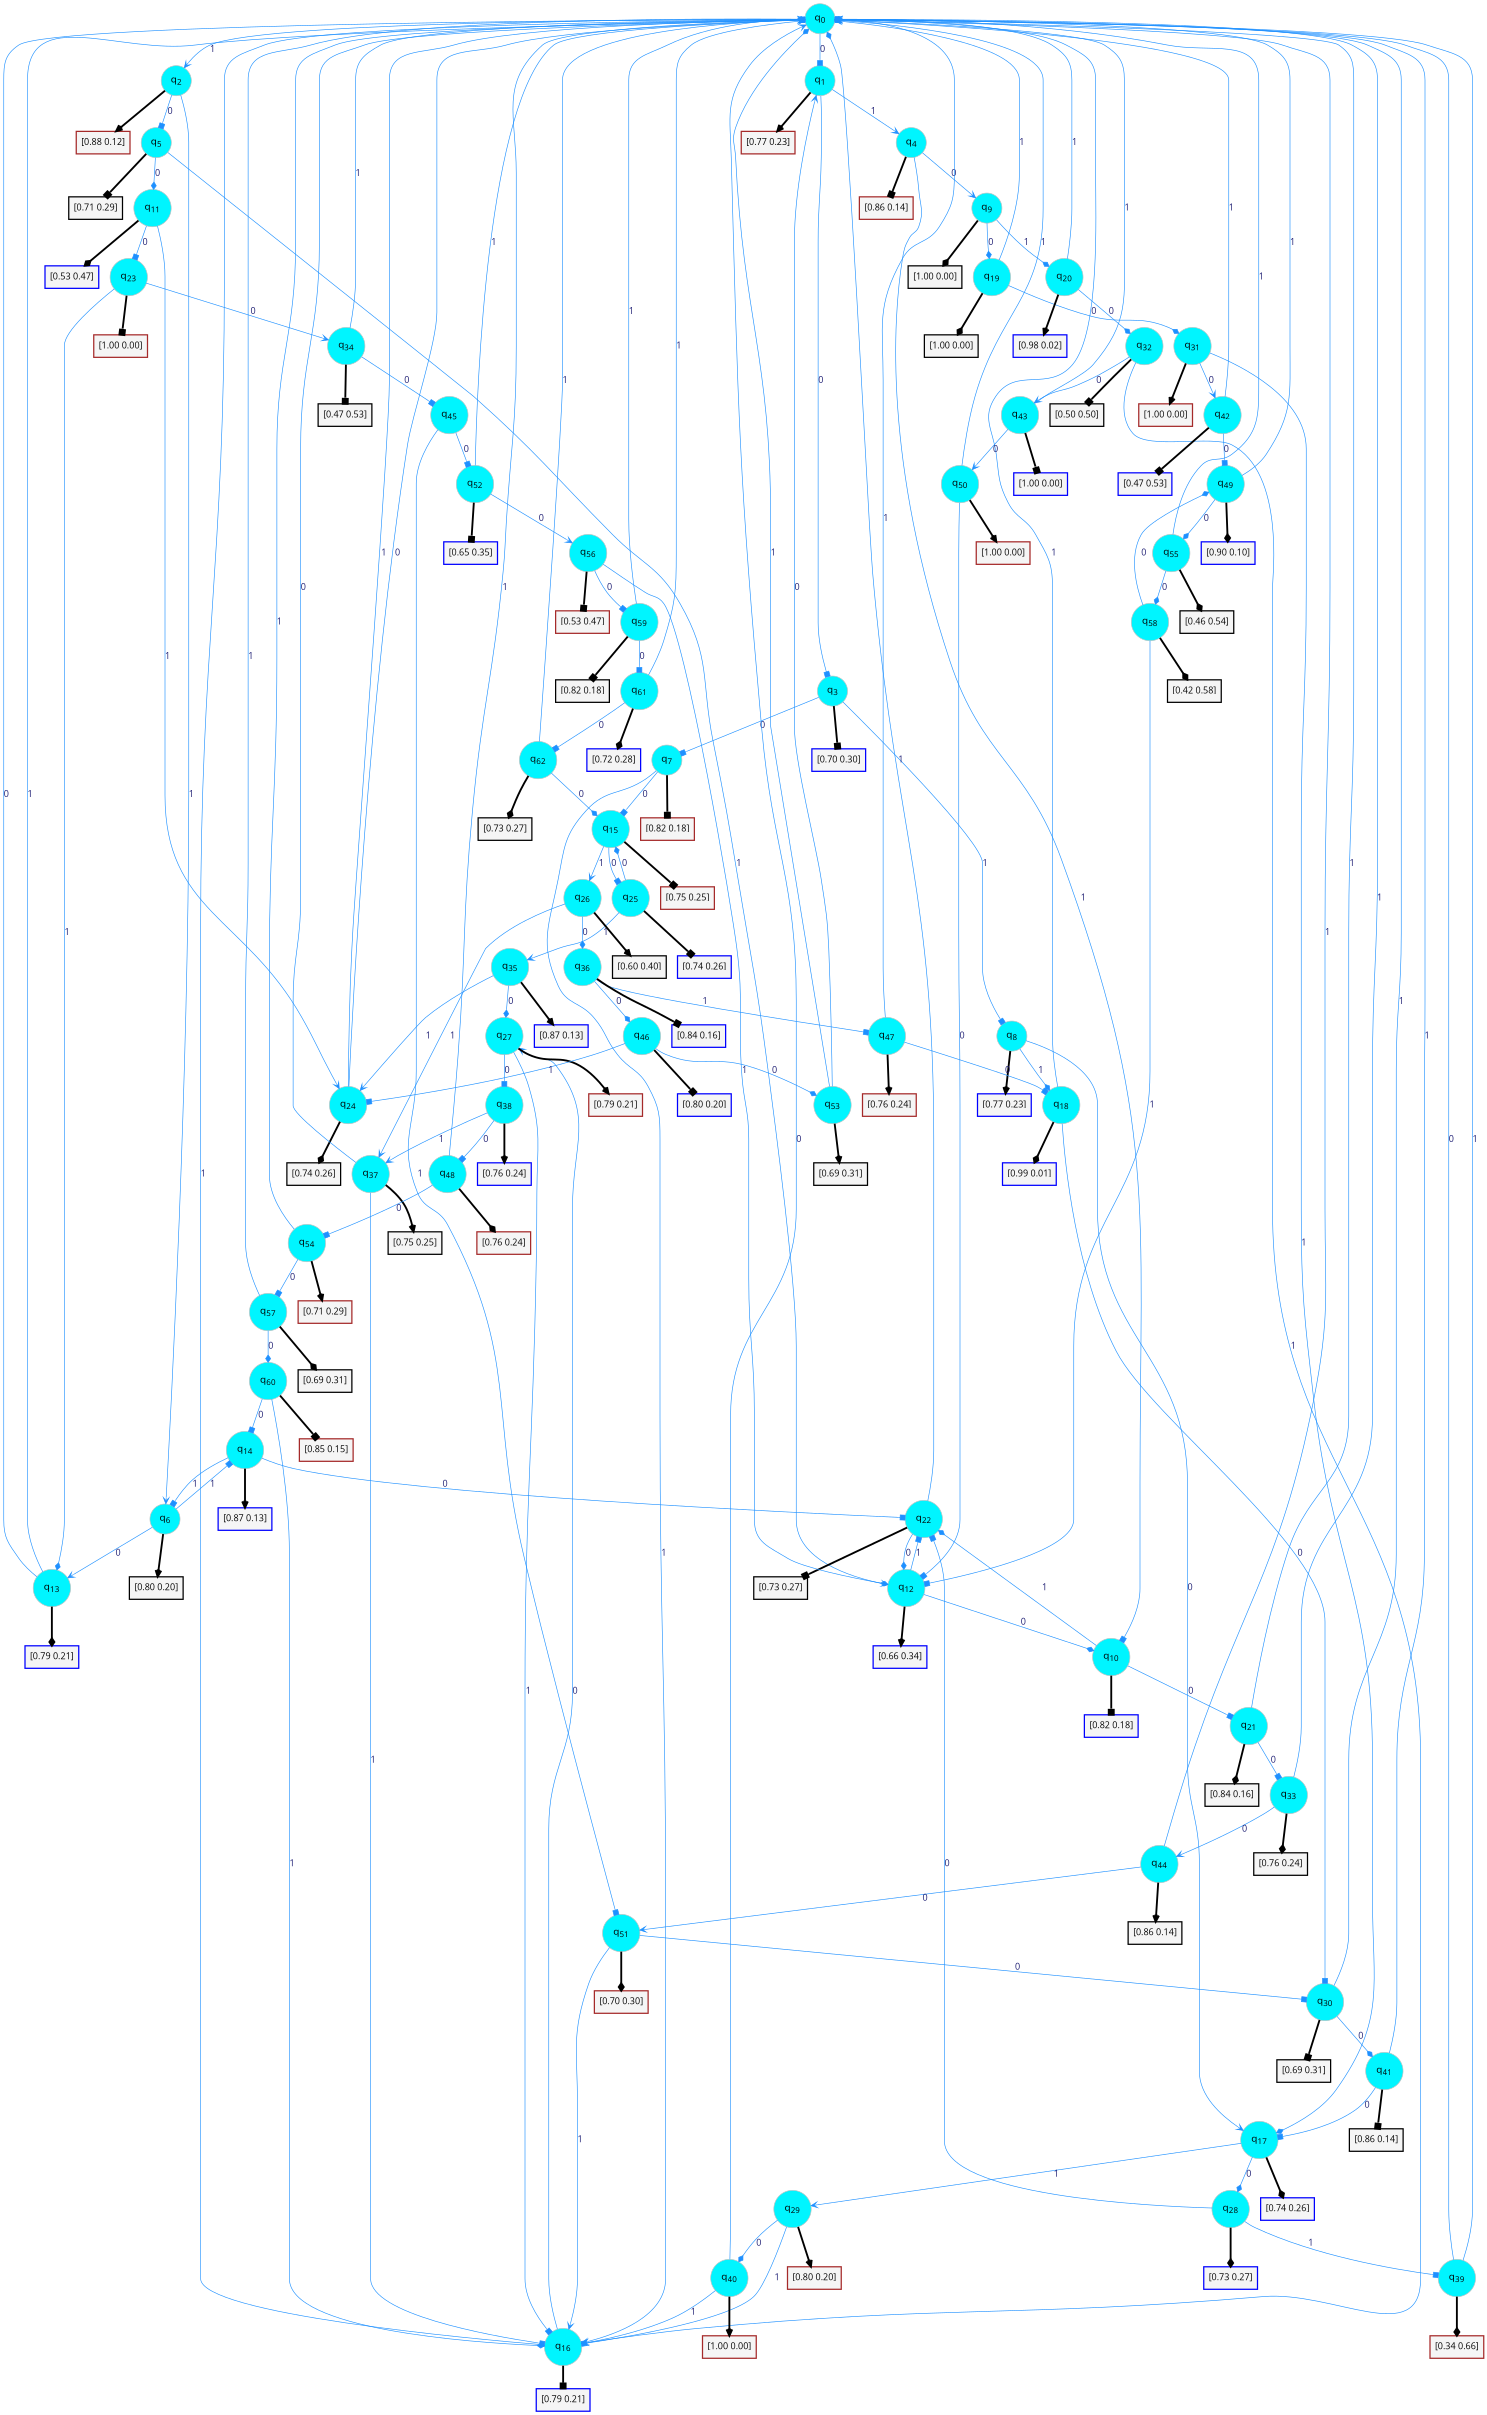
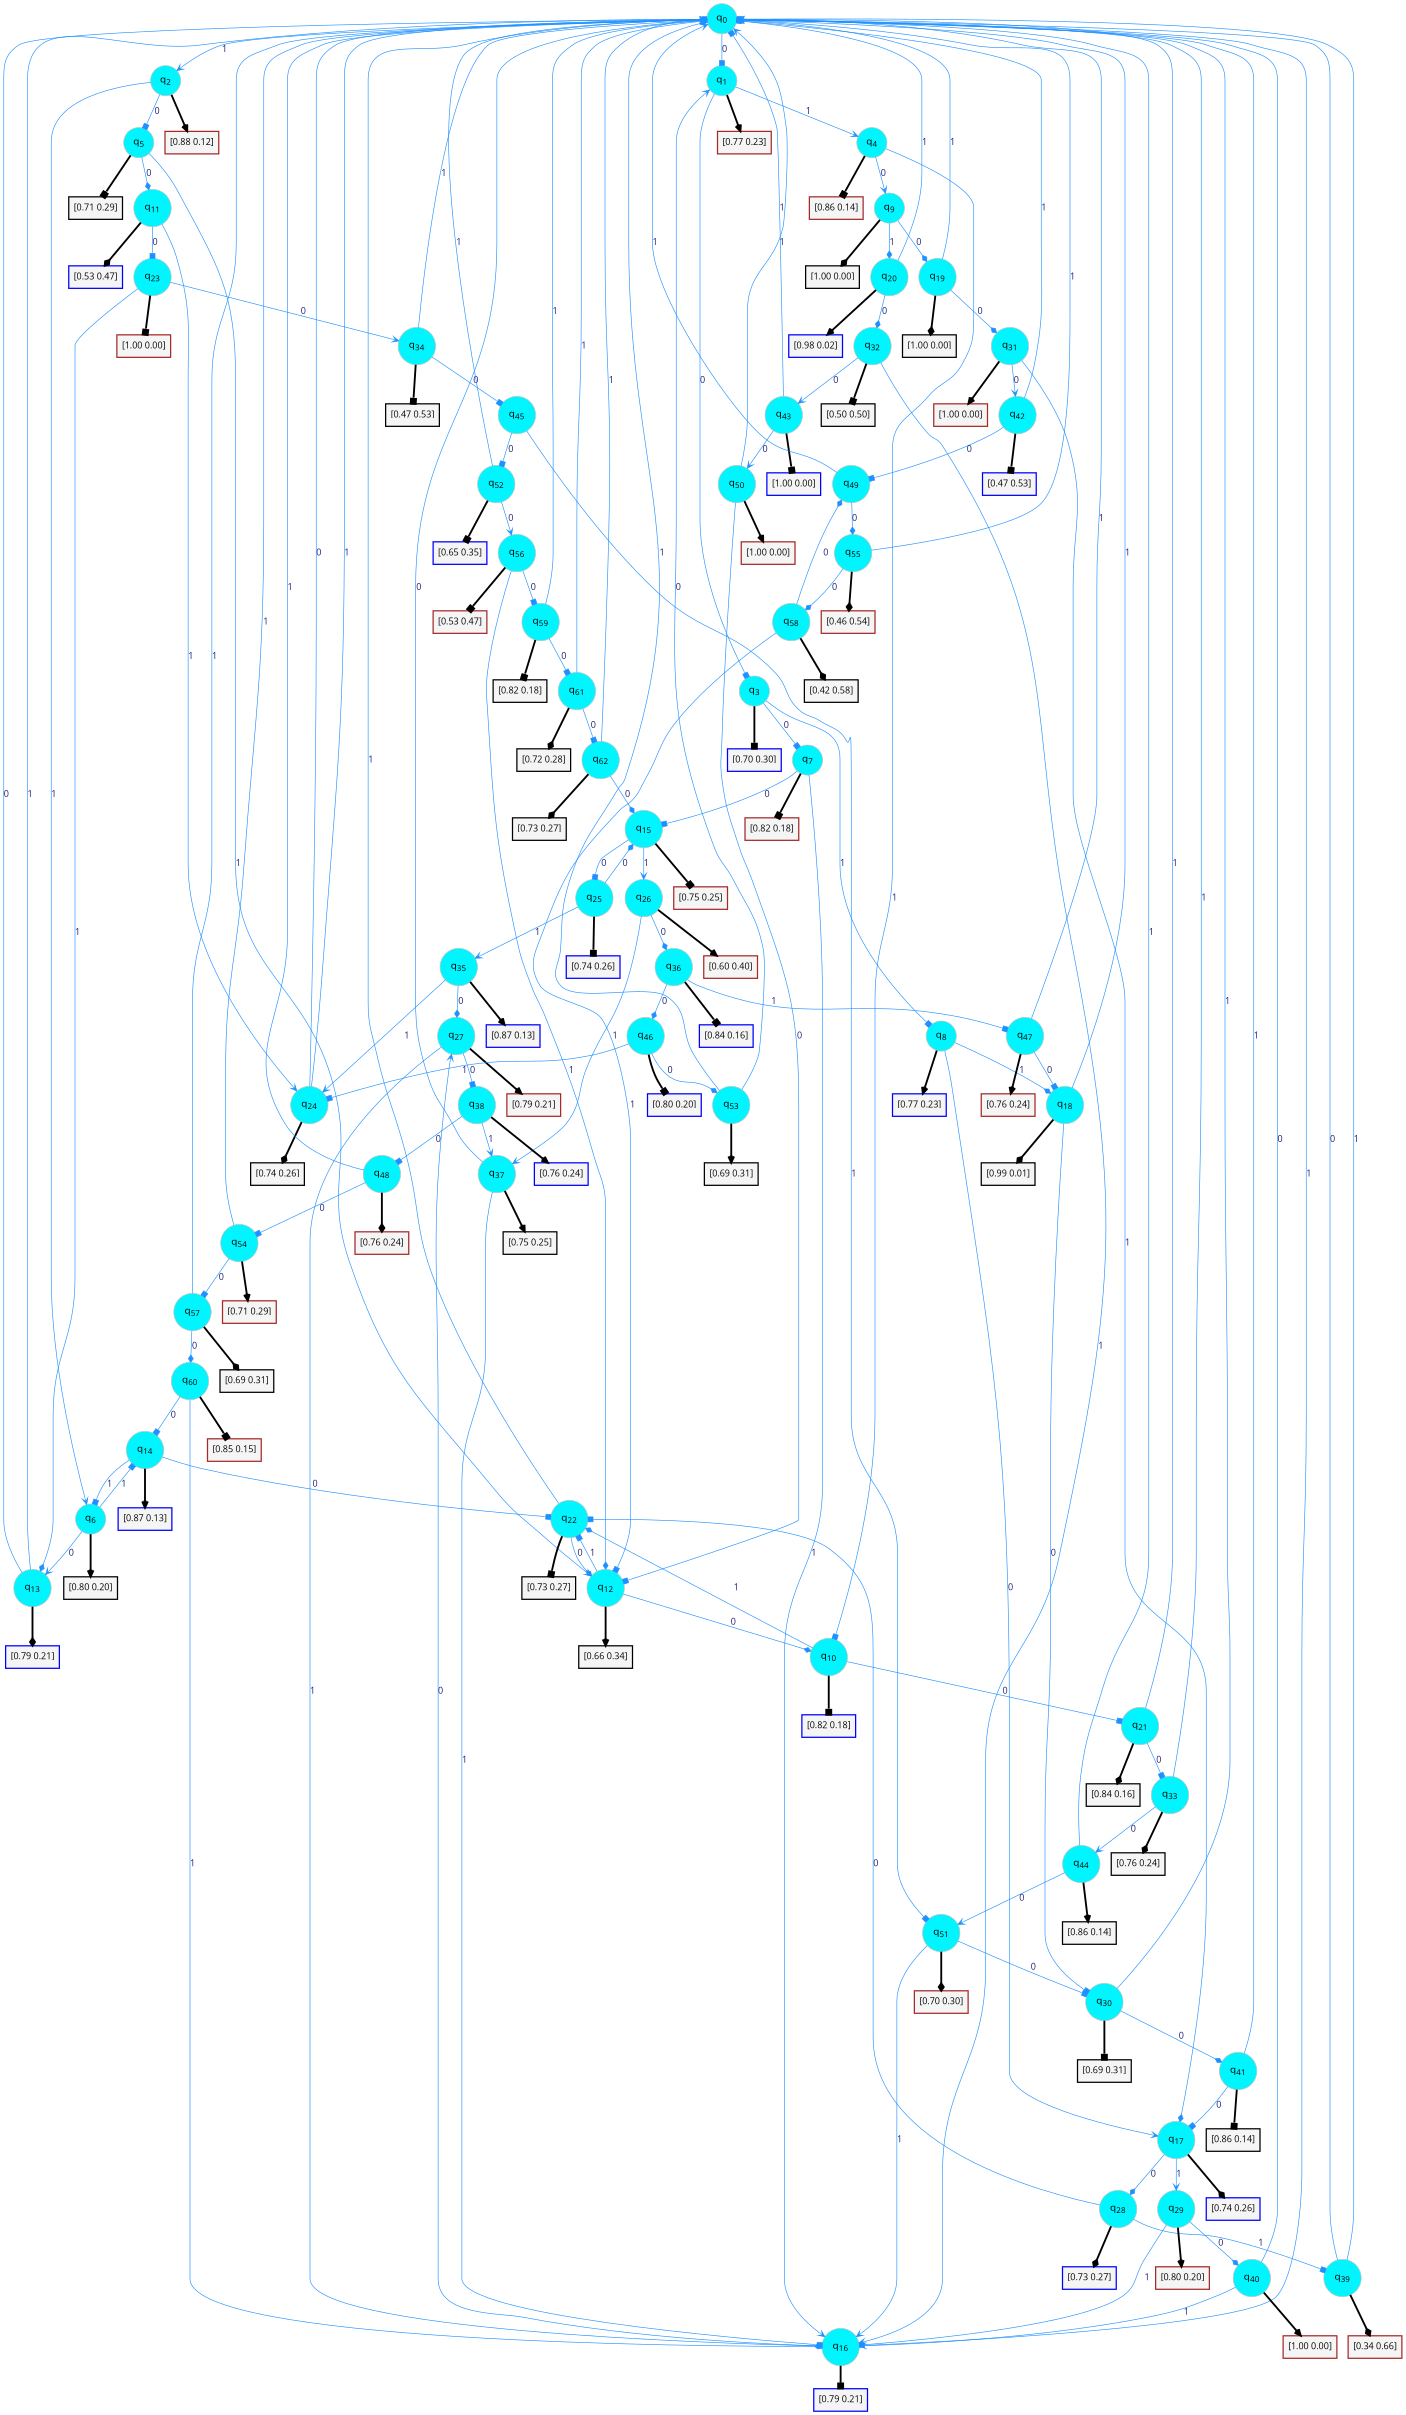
(1228, 553) -> none
(1207, 622) -> (848, 622)
(614, 760) -> (544, 760)
(639, 967) -> (731, 967)
(1029, 1174) -> (1008, 1174)
(900, 1657) -> (606, 1657)
